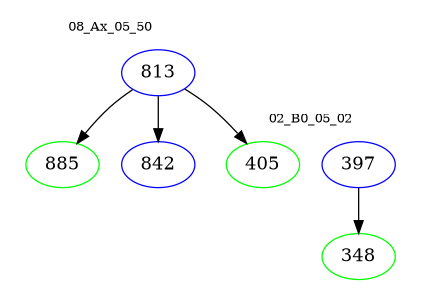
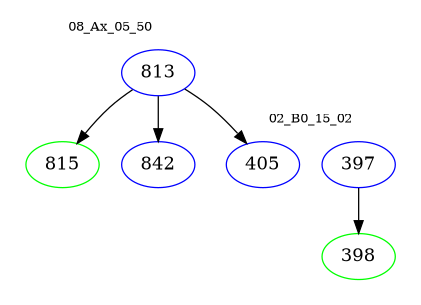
(311, 119) -> (311, 119)
(63, 165) -> (63, 165)
(263, 165) -> (263, 165)
(359, 257) -> (359, 257)
